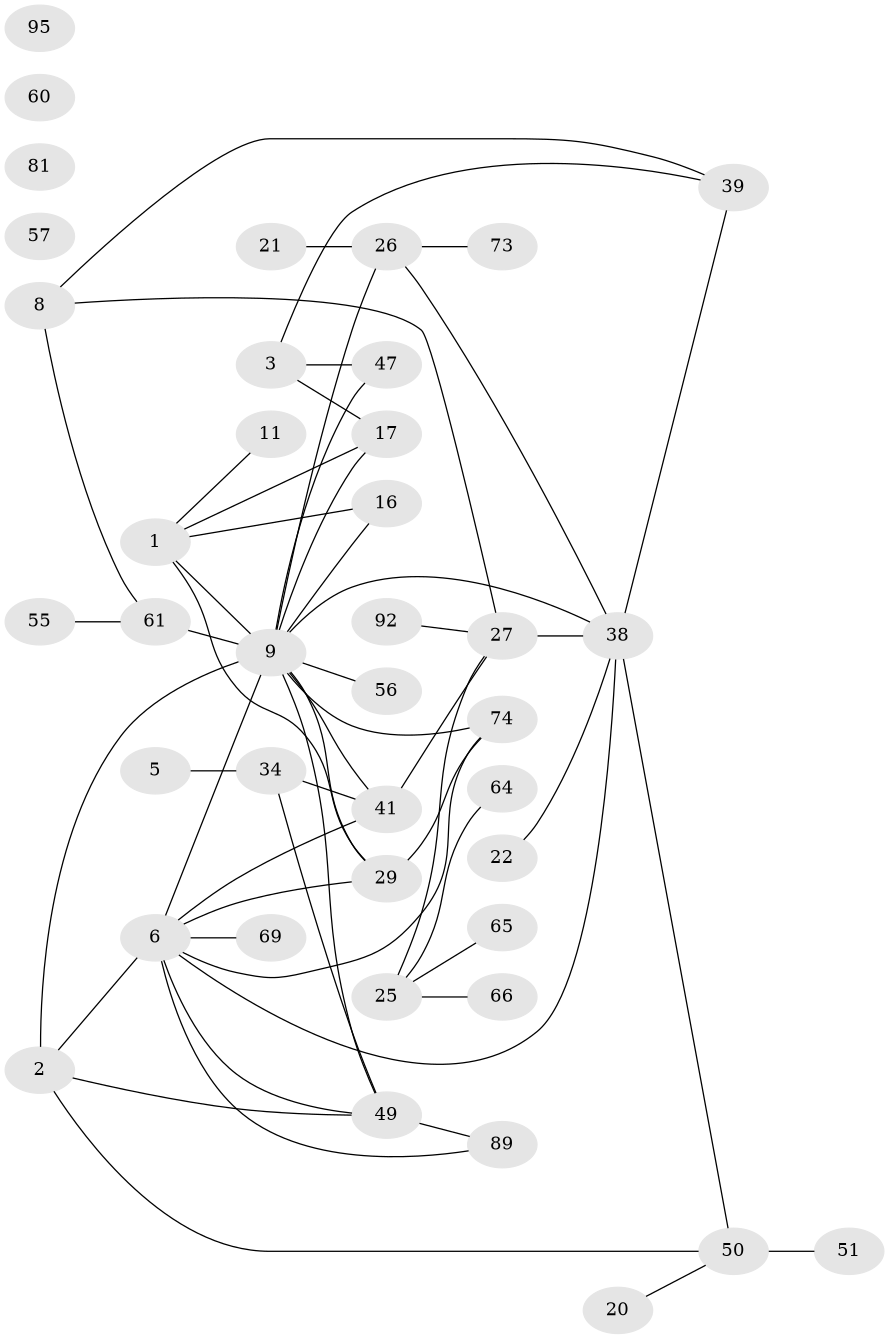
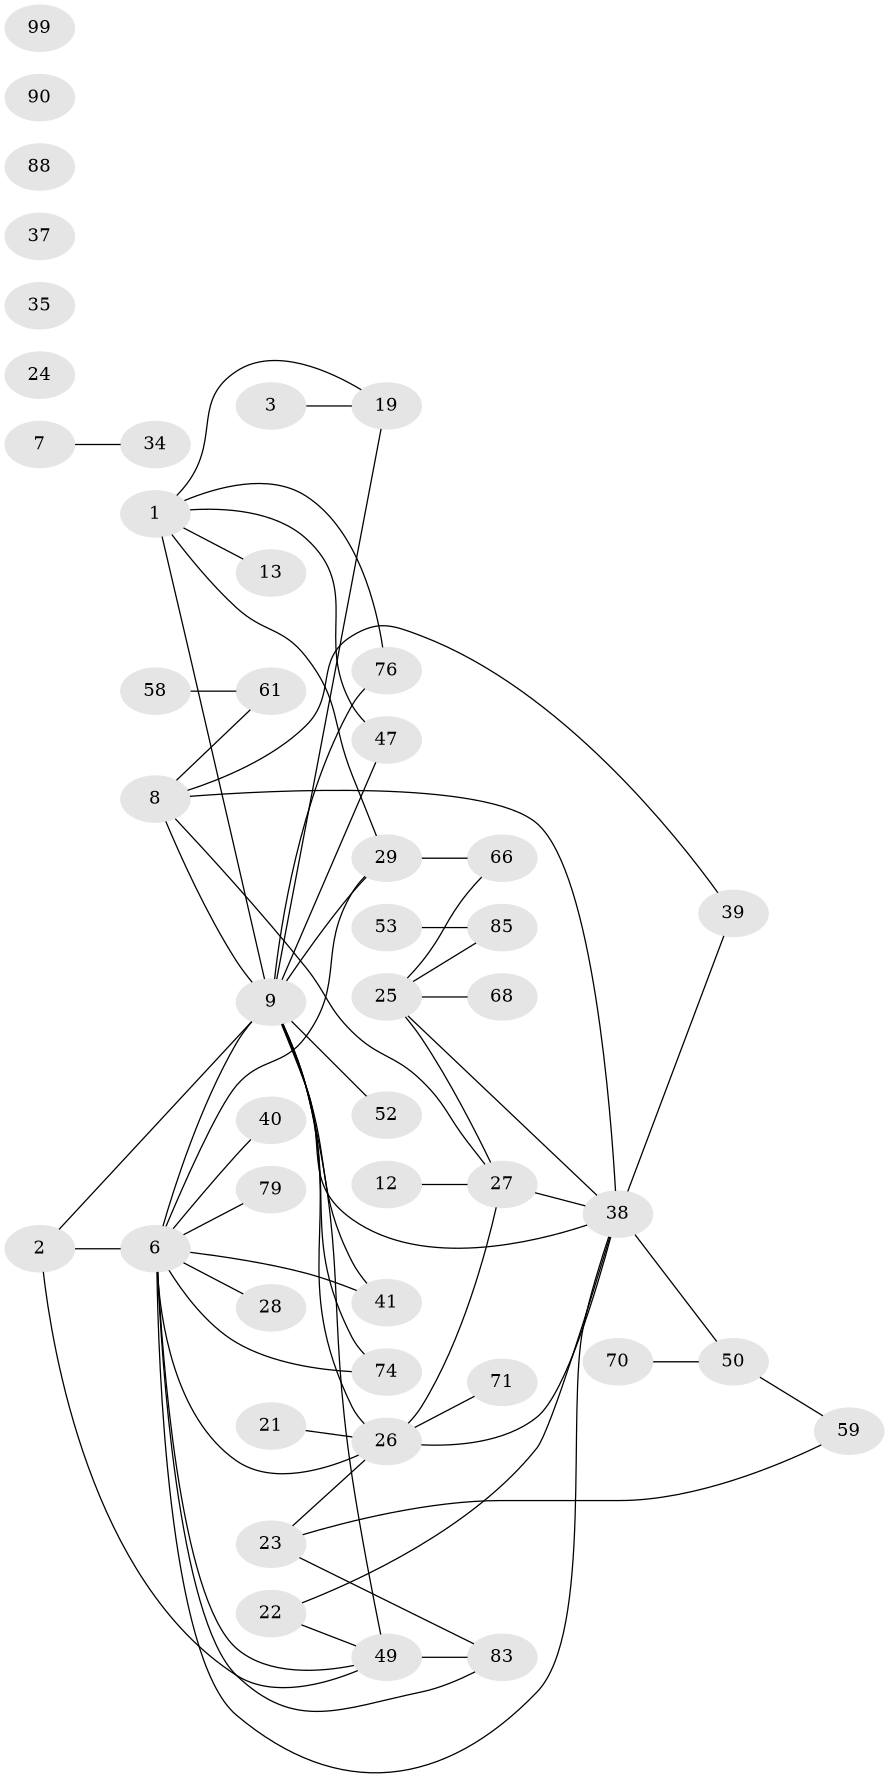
(40, 28) -> (40, 28)
(40, 98) -> (40, 98)
(40, 167) -> (40, 167)
(449, 174) -> none
(40, 236) -> (40, 236)
(502, 247) -> (502, 1382)
none -> (40, 306)
(329, 365) -> (328, 569)
none -> (40, 375)
(271, 434) -> (271, 573)
(387, 434) -> (387, 406)
(387, 504) -> (387, 671)
(40, 622) -> (155, 691)
(387, 622) -> (387, 1185)
(220, 639) -> (204, 904)
(387, 691) -> (387, 1115)
(443, 722) -> (463, 1320)
(155, 771) -> (40, 445)
(502, 789) -> (502, 997)
(341, 794) -> none
(429, 832) -> (445, 858)
none -> (545, 835)
none -> (387, 928)
(502, 928) -> (502, 928)
(271, 938) -> (271, 1190)
(323, 945) -> (329, 1635)
none -> (502, 1106)
none -> (271, 1120)
(502, 1145) -> (502, 1657)
(345, 1251) -> none
(849, 1251) -> (849, 1431)
none -> (271, 1308)
(618, 1310) -> (618, 1362)
none -> (207, 1431)
none -> (271, 1544)
